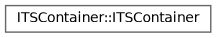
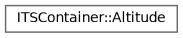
(108, 19) -> (91, 19)
